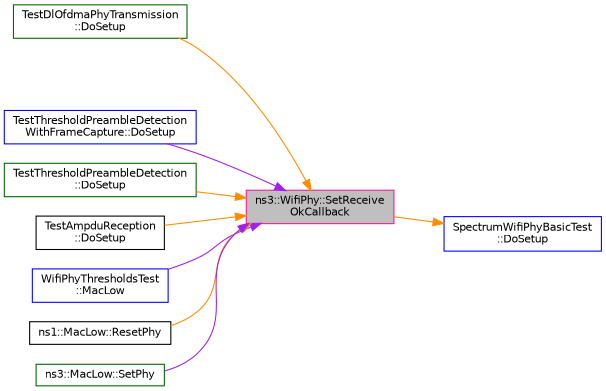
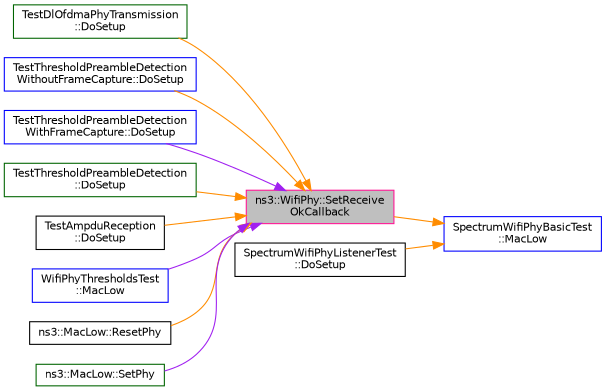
none -> (100, 74)
(523, 234) -> (523, 234)
none -> (320, 260)
(100, 333) -> (100, 333)
